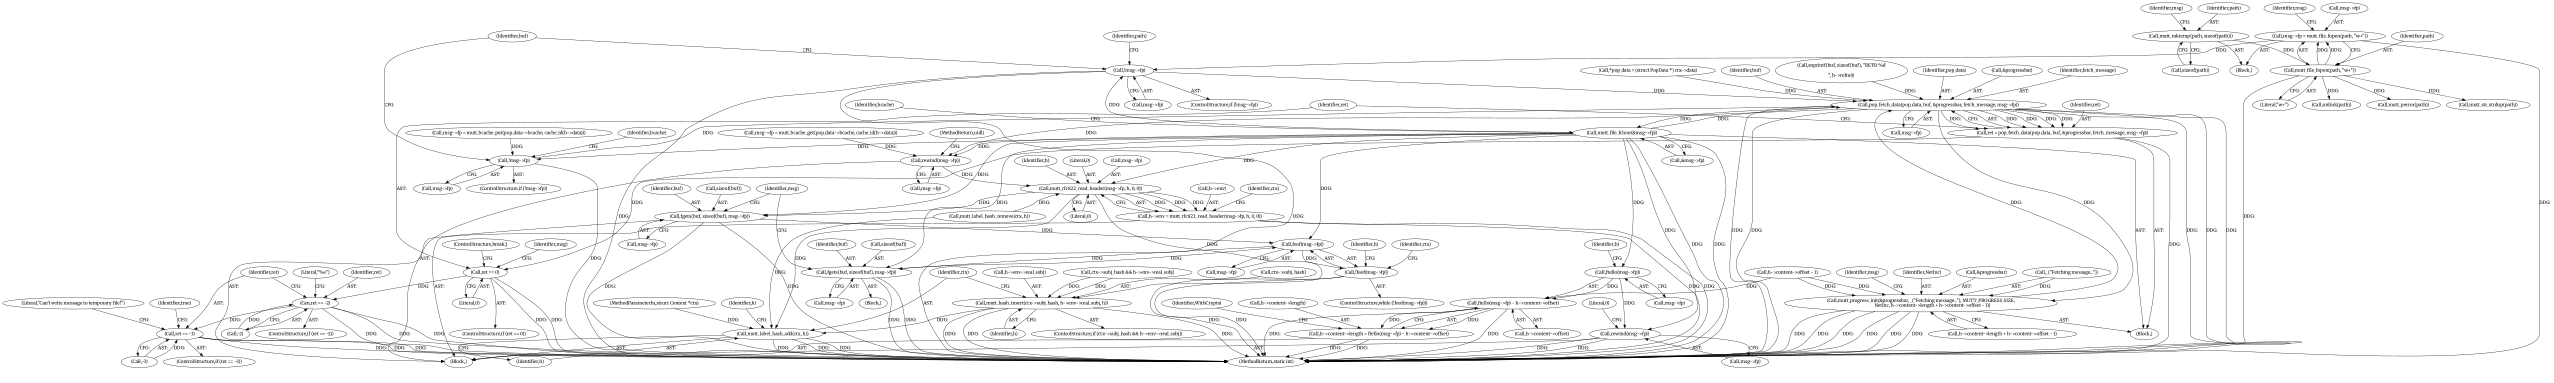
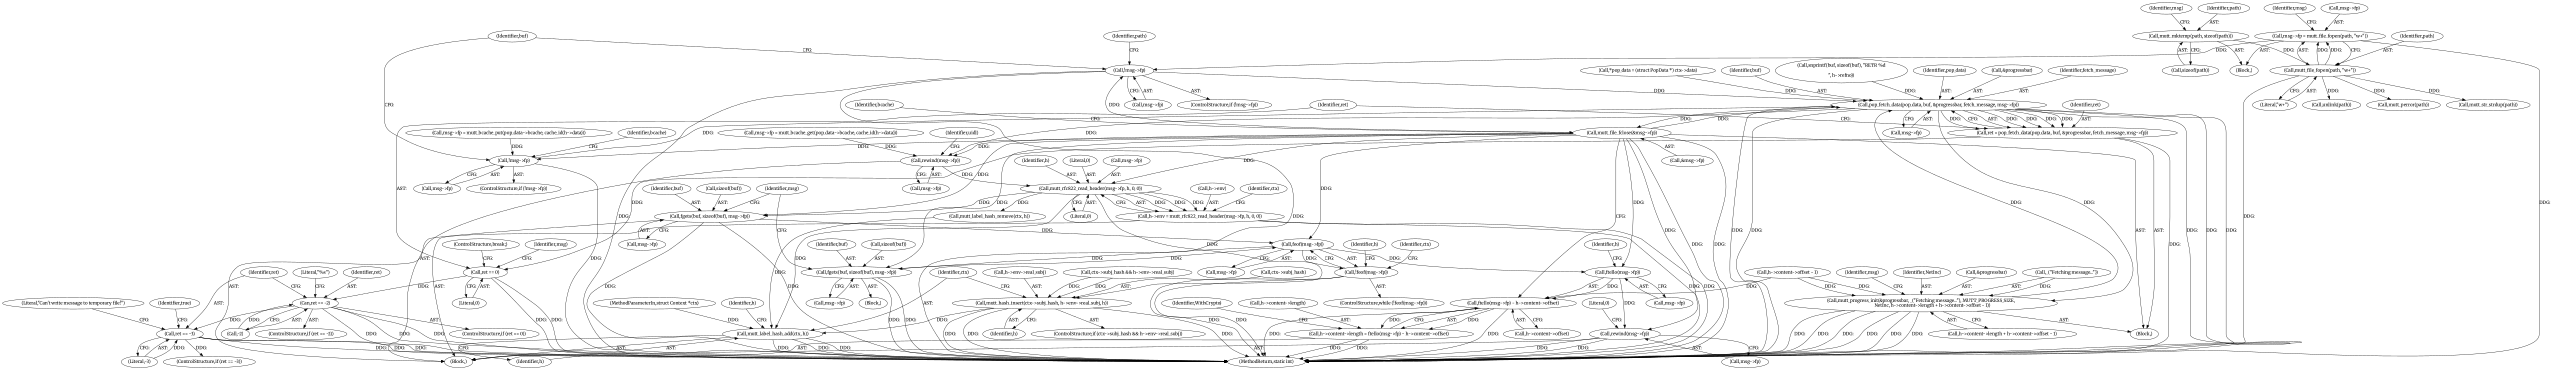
(2184, 50) -> (2184, 50)
(962, 133) -> (962, 133)
(1675, 143) -> (1600, 232)
(1035, 203) -> (1022, 199)
(1330, 259) -> (1330, 259)
none -> (1453, 268)
(496, 301) -> (400, 317)
(1539, 320) -> (1539, 320)
(202, 348) -> (202, 348)
(139, 362) -> (139, 362)
